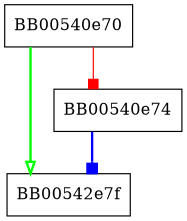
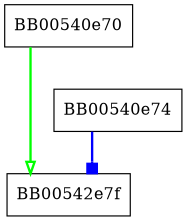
(93, 62) -> none
